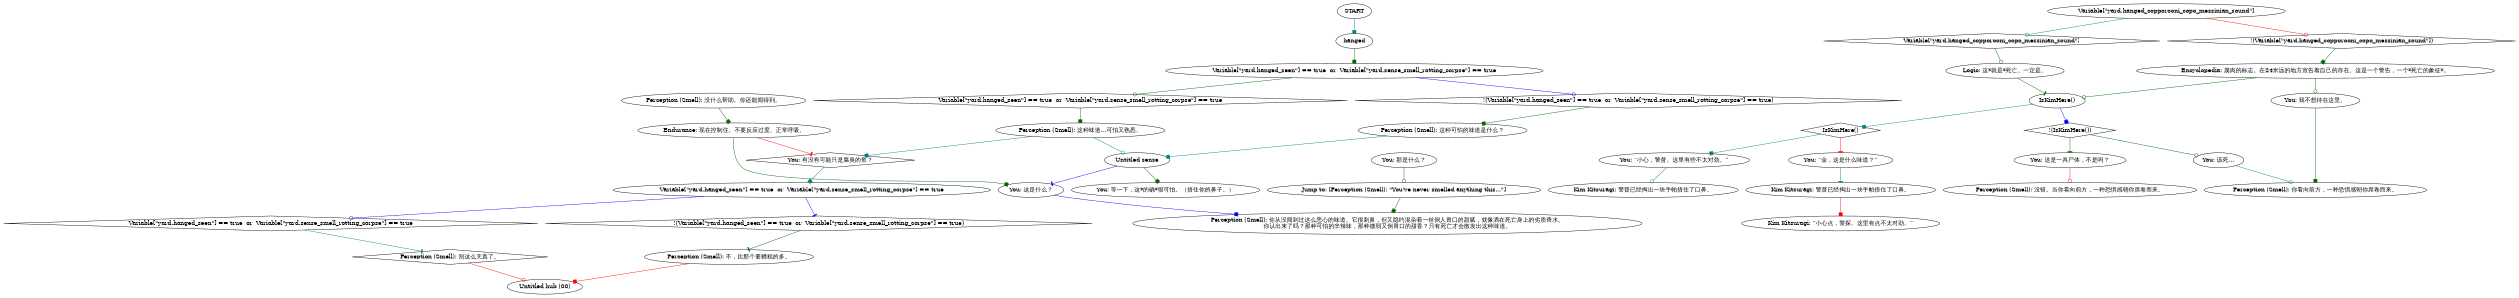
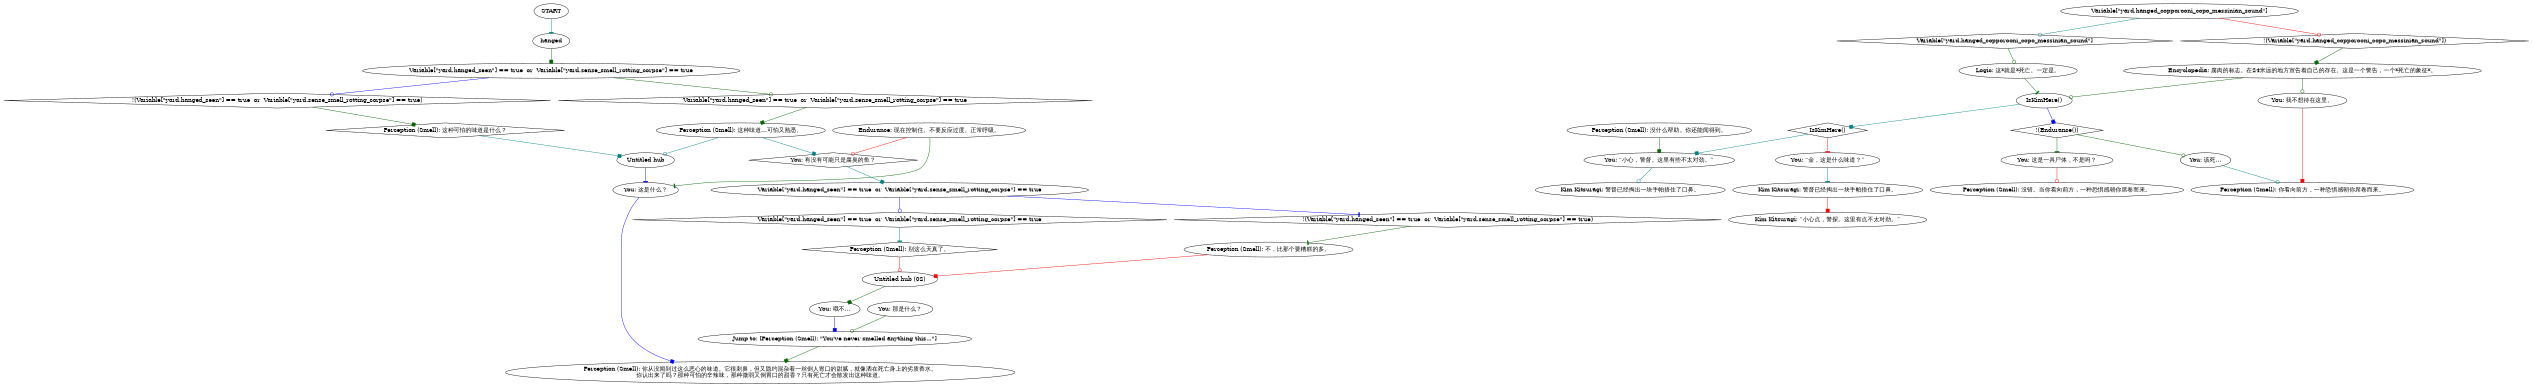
(1354, 24) -> (551, 25)
(723, 114) -> (1659, 143)
(1442, 130) -> (445, 130)
(2070, 130) -> (2057, 130)
(2315, 143) -> (2302, 143)
(784, 146) -> (880, 145)
(1137, 160) -> (646, 160)
(856, 180) -> (815, 180)
(1166, 190) -> none
(545, 287) -> (900, 279)
none -> (835, 309)
